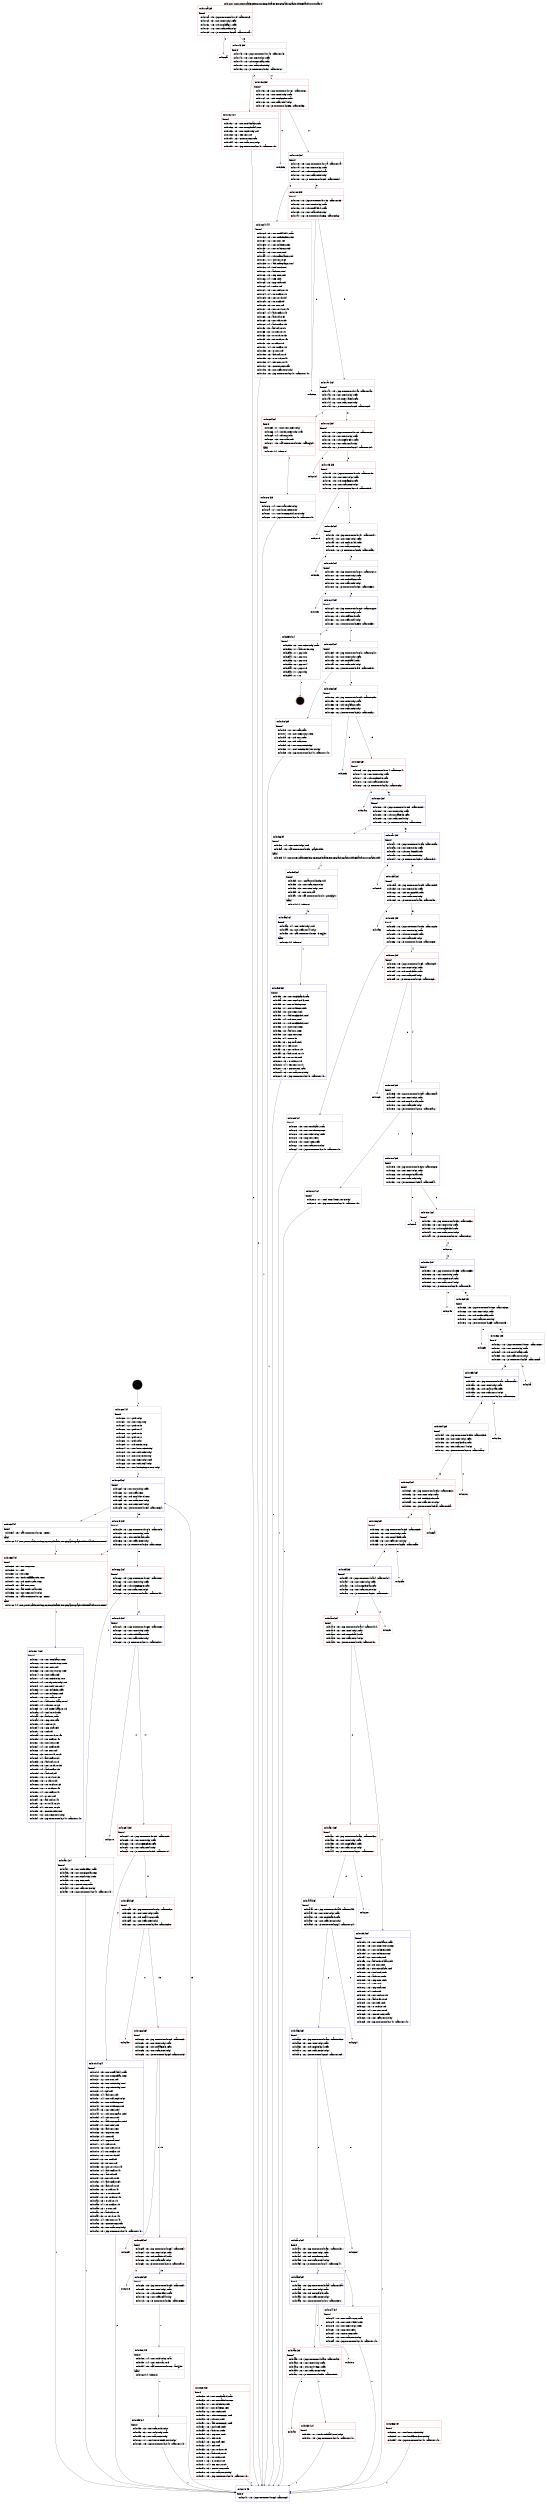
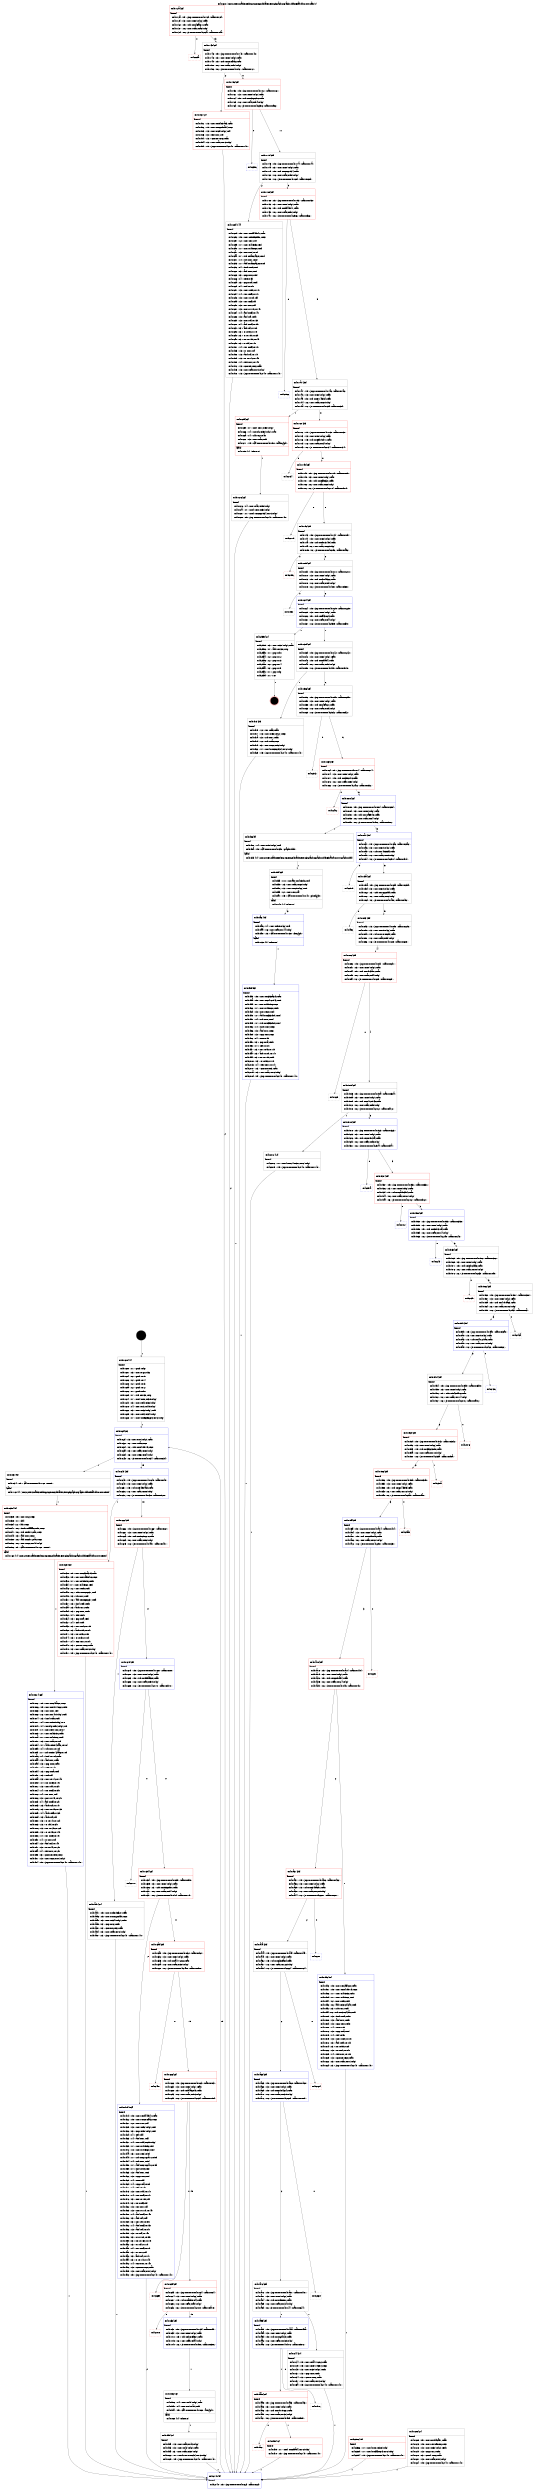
(348, 1027) -> none
(447, 1255) -> (419, 1206)
(107, 1551) -> (110, 1529)
